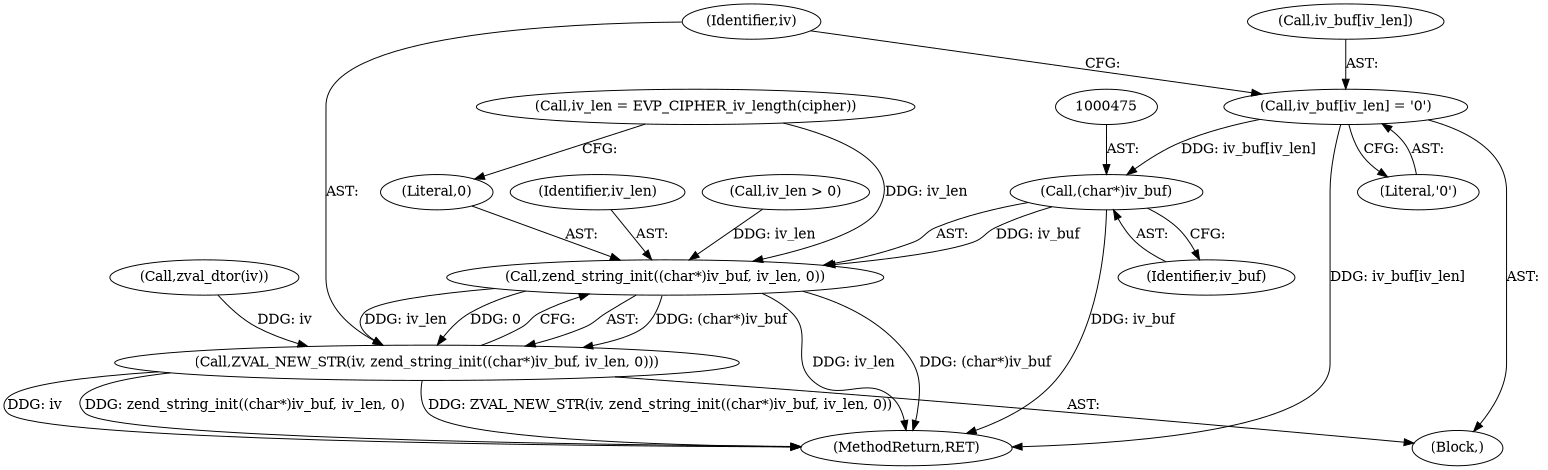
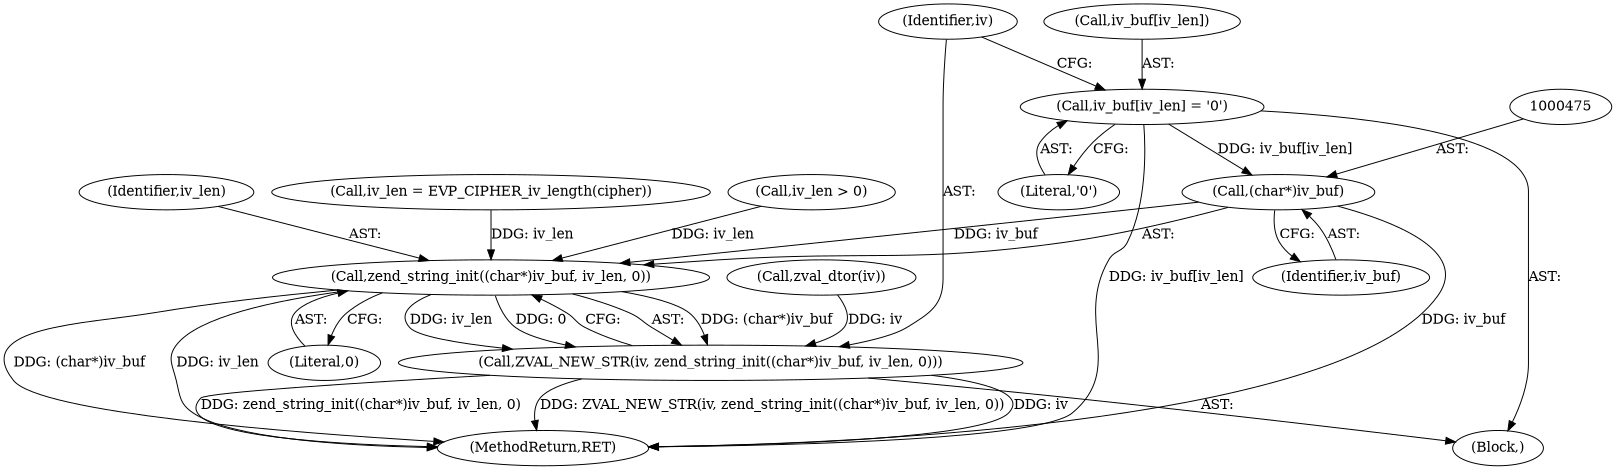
(565, 150) -> (352, 309)
